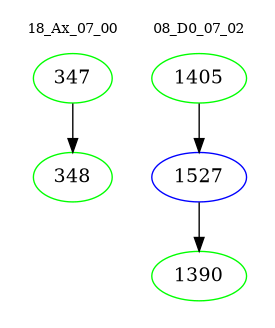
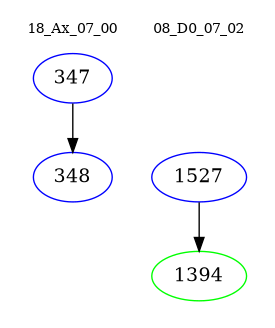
(73, 78) -> (73, 78)
(199, 78) -> none
(73, 177) -> (73, 177)
(199, 276) -> (199, 276)
